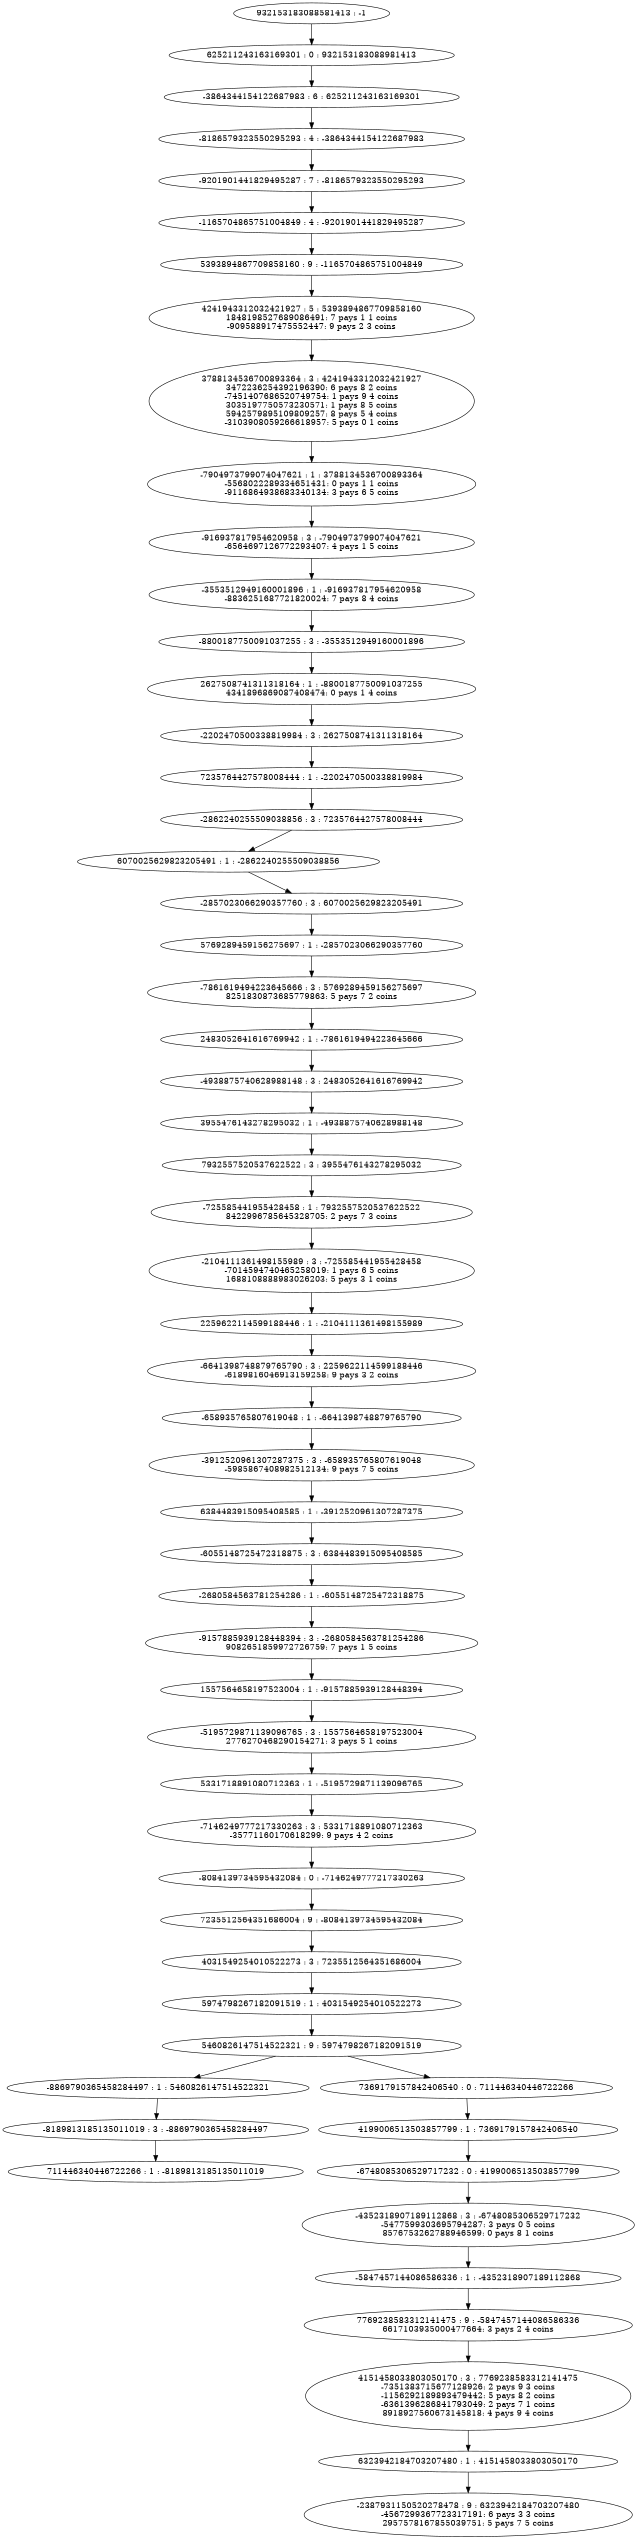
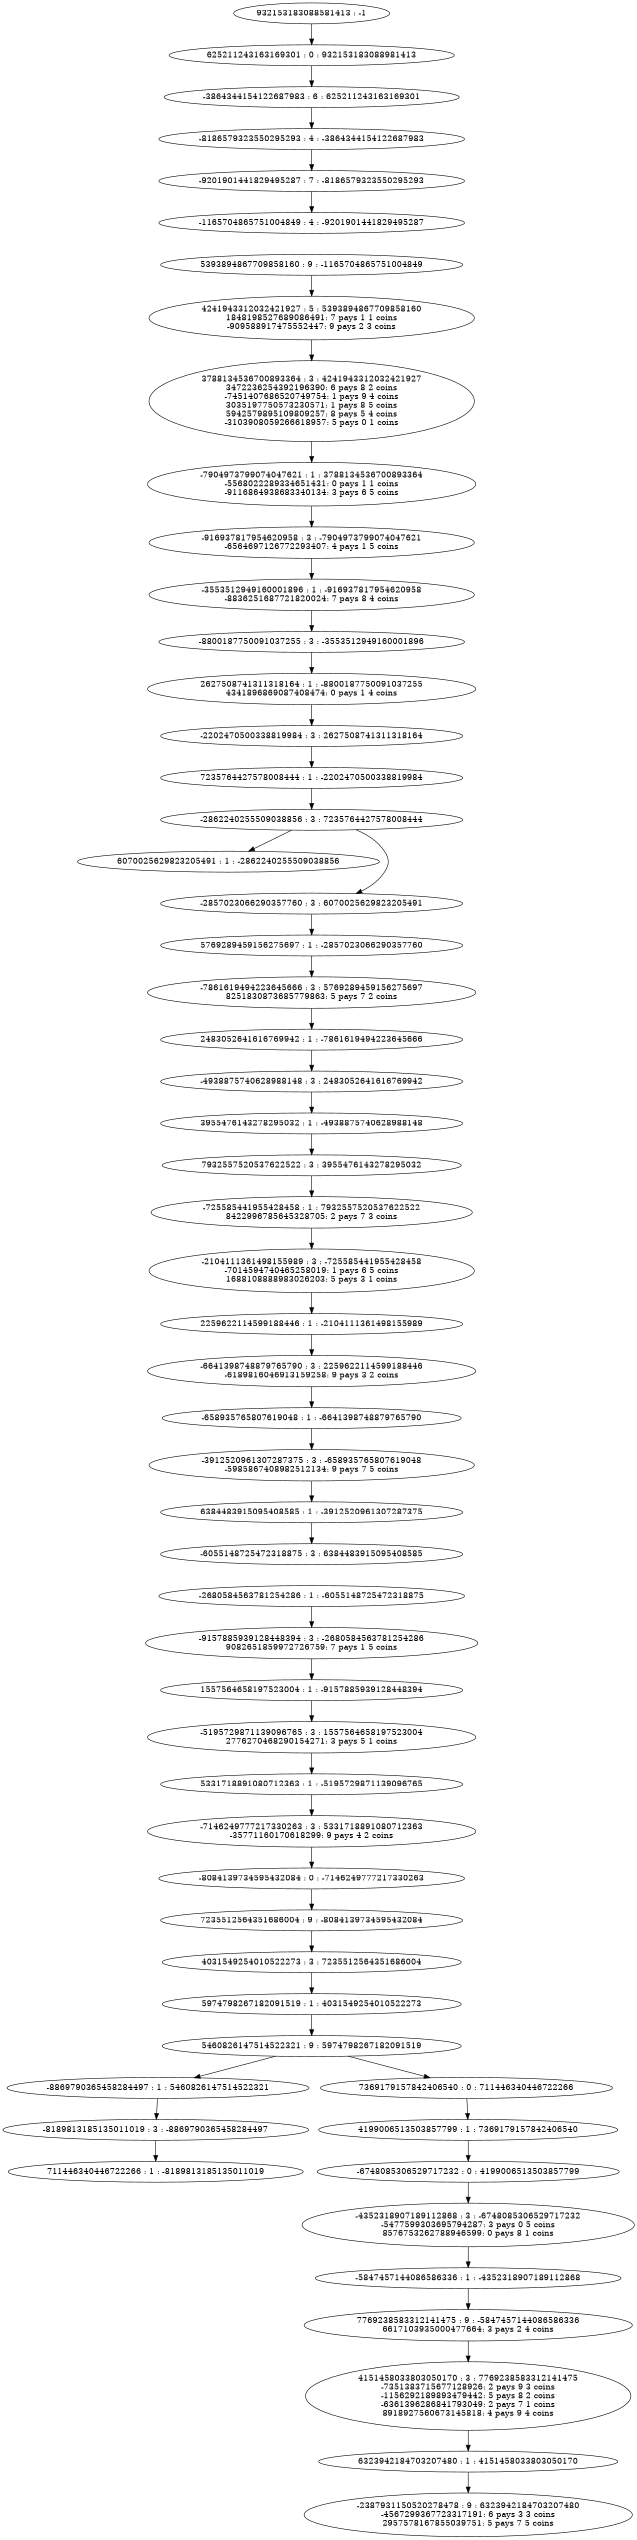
(312, 241) -> none
(267, 881) -> (388, 859)
(312, 1572) -> none
